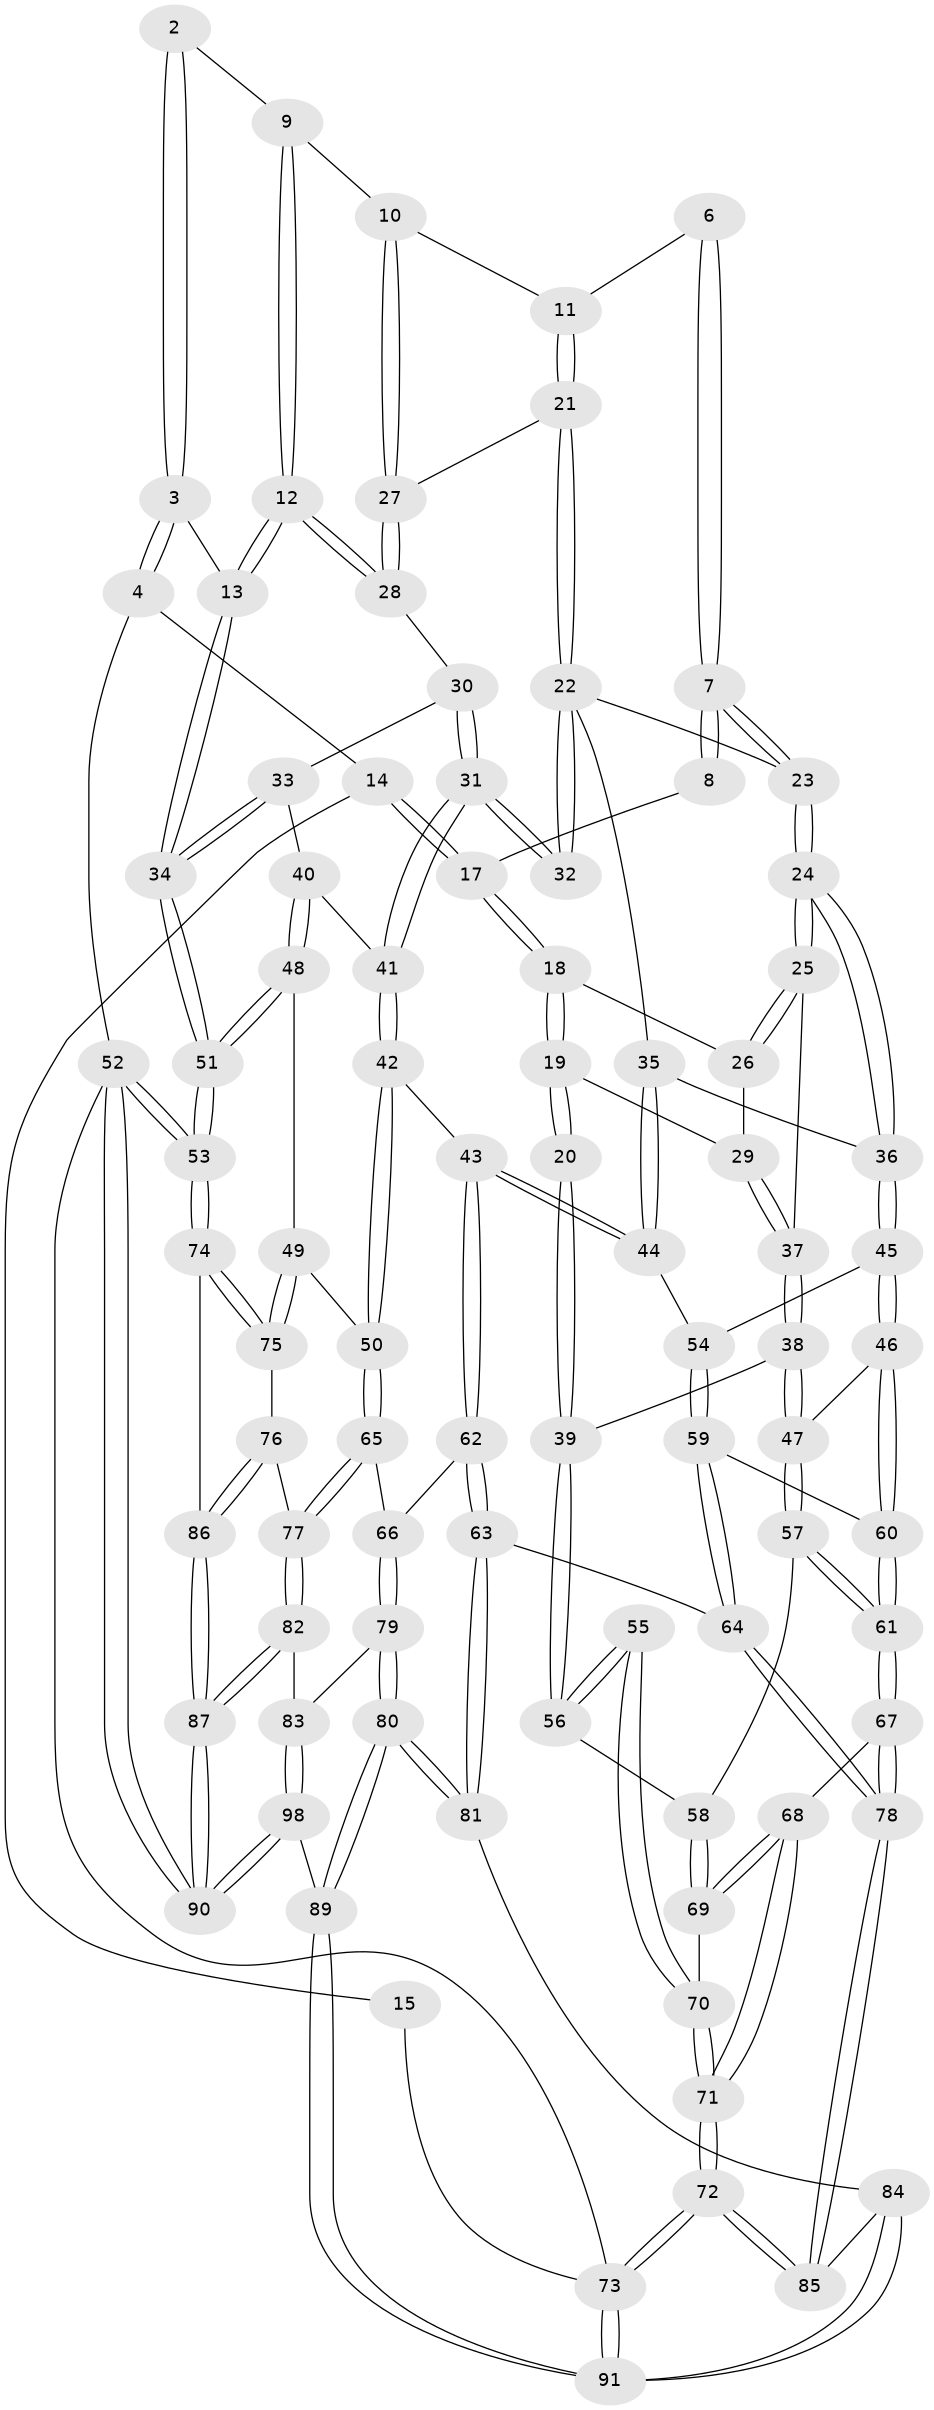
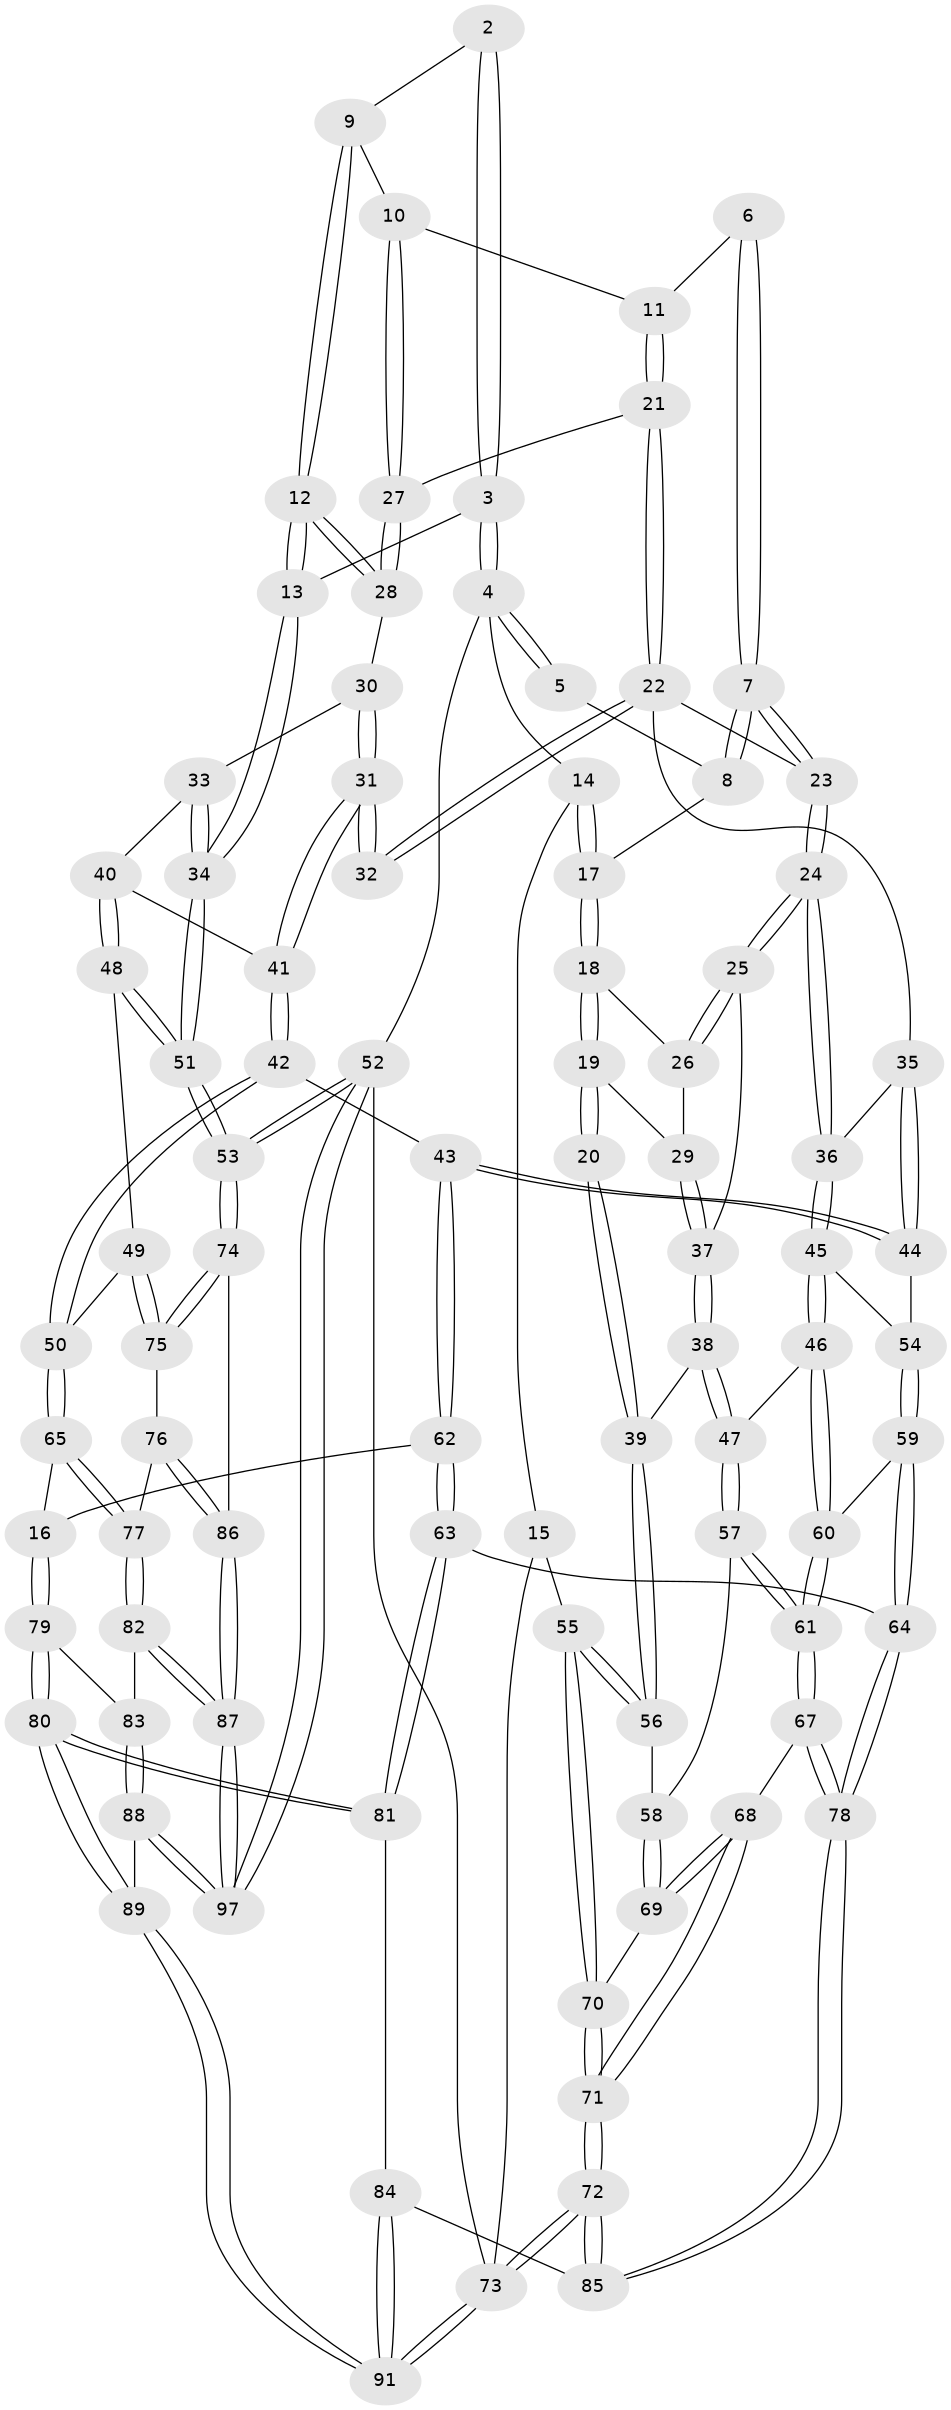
none -> (561, 687)
(388, 1534) -> (41, 1534)
none -> (554, 1582)
(294, 1817) -> (135, 1817)
(200, 1911) -> (229, 1911)
